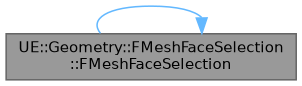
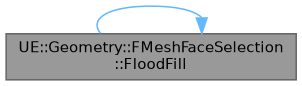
(151, 57) -> (151, 57)
